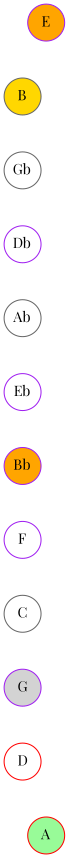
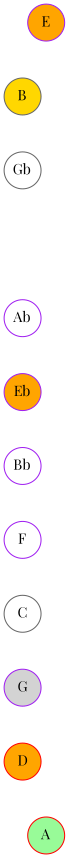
(23, 244) -> none
(23, 318) -> (23, 318)
(23, 392) -> (23, 392)
(23, 466) -> (23, 466)
(23, 762) -> (23, 762)
